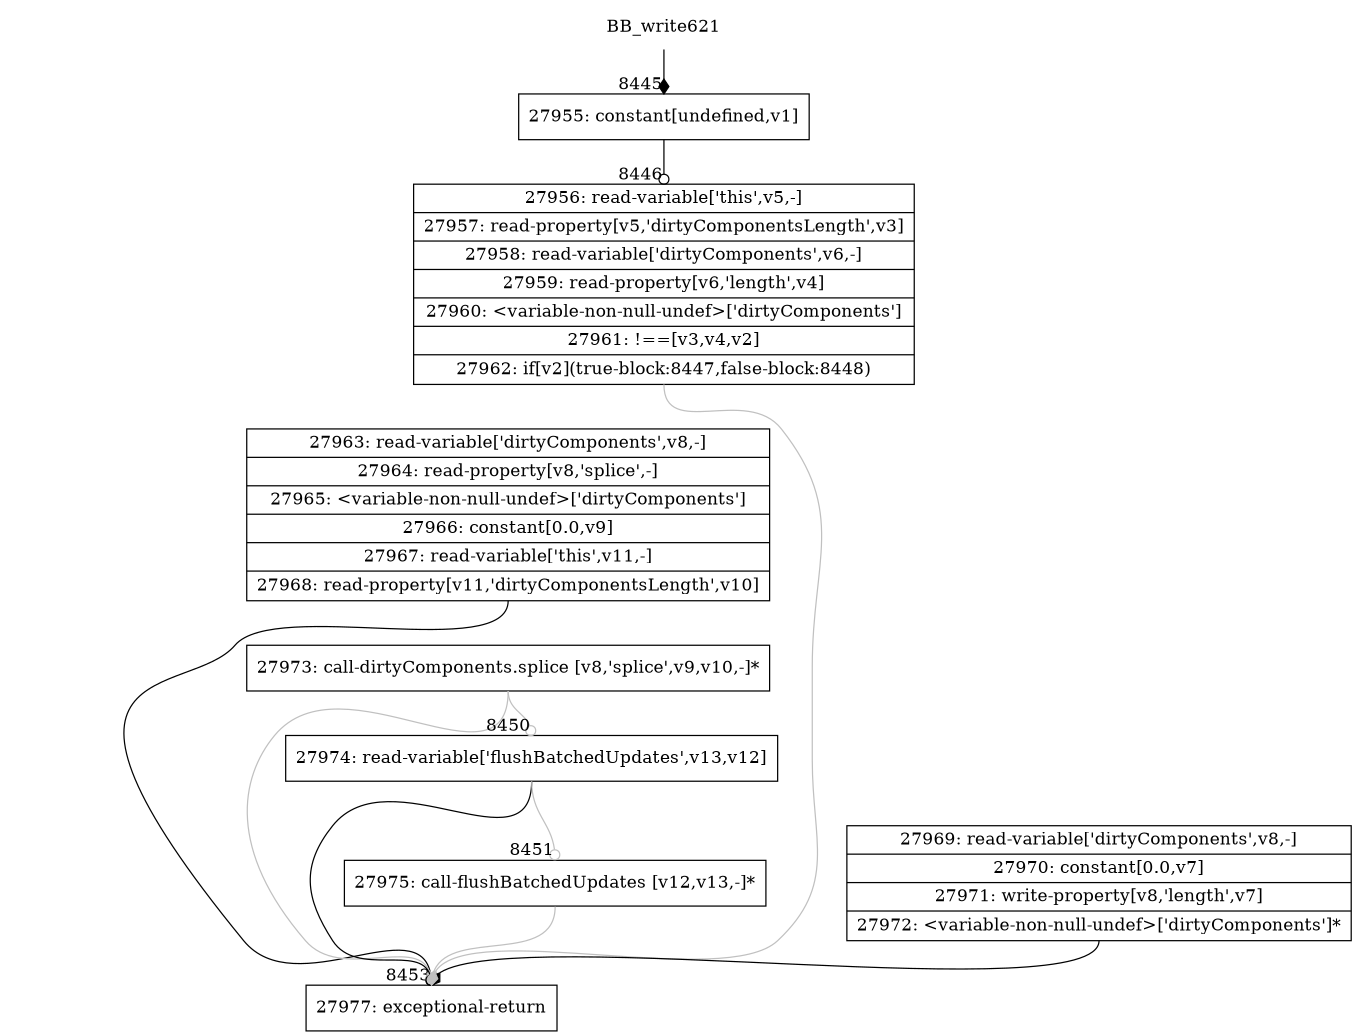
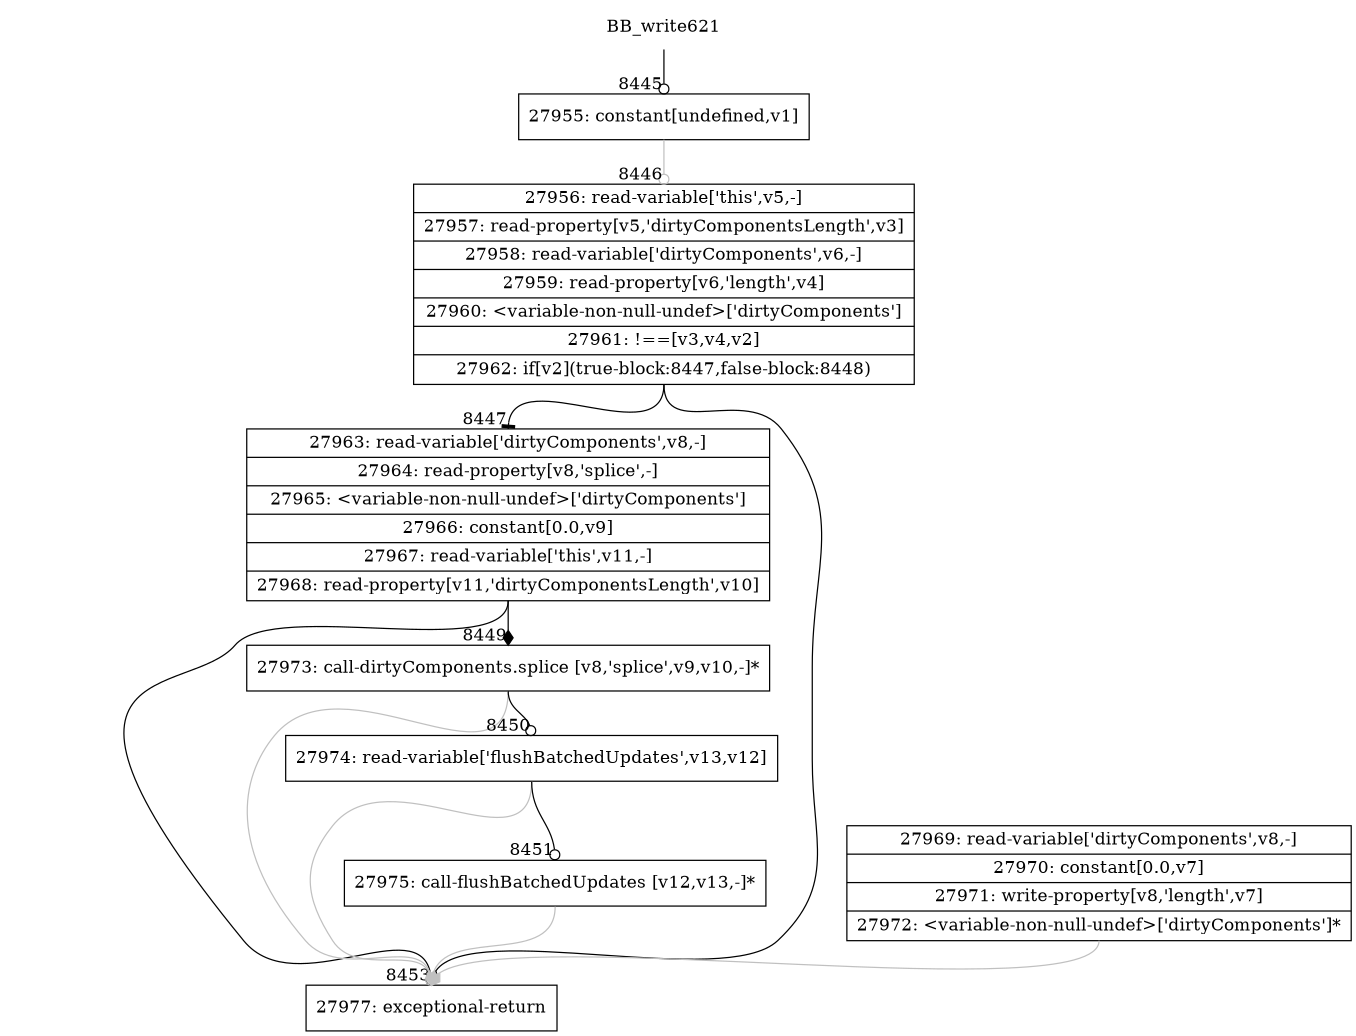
(664, 67) -> (664, 67)
(664, 157) -> (664, 157)
none -> (589, 407)
none -> (508, 616)
(516, 710) -> (516, 710)
(813, 791) -> (813, 791)
(541, 816) -> (541, 816)
(331, 828) -> (331, 828)
(772, 963) -> (772, 963)
